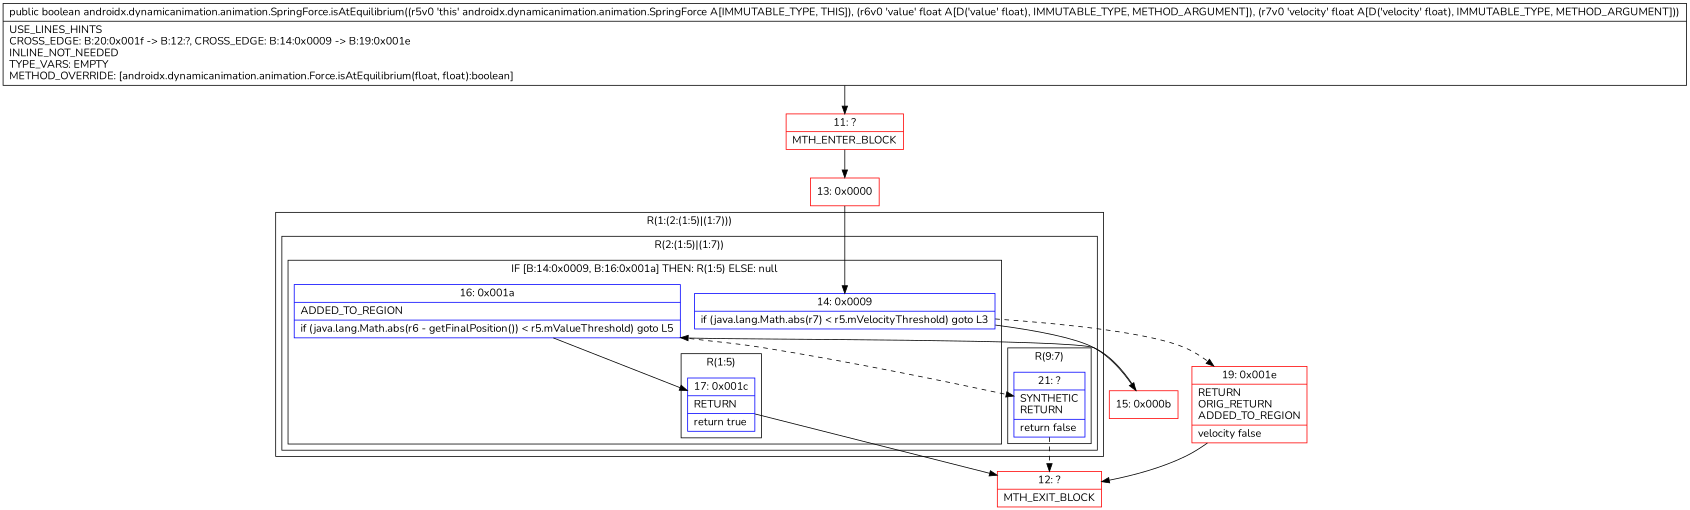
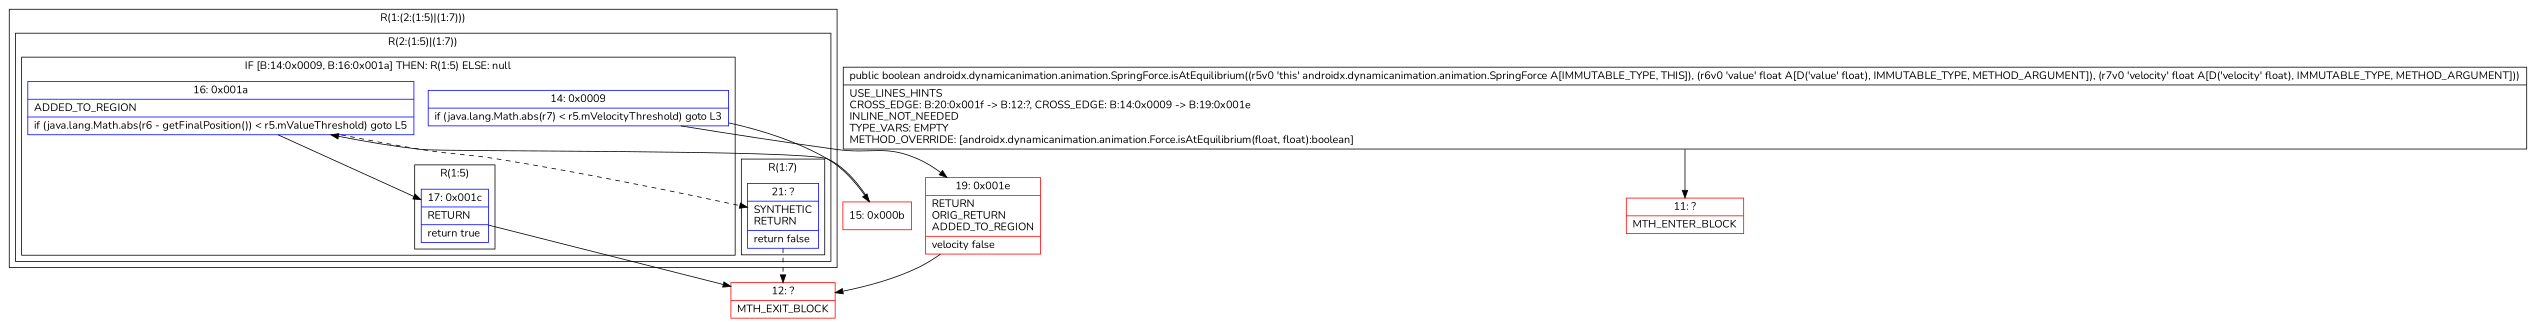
(845, 192) -> none
(1110, 330) -> (819, 147)
(1049, 357) -> (783, 168)
